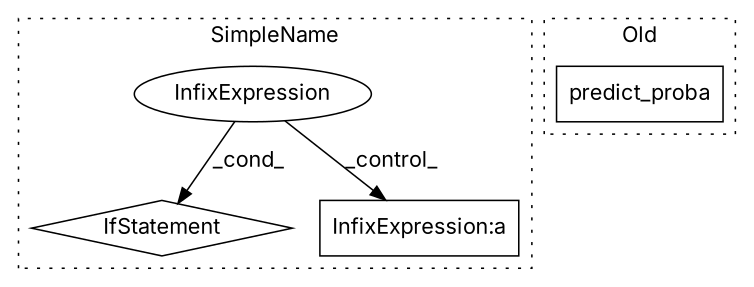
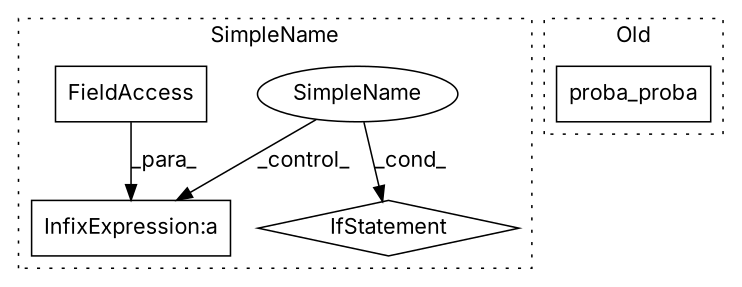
none -> (131, 94)
(253, 94) -> (358, 94)
(640, 94) -> (634, 94)
